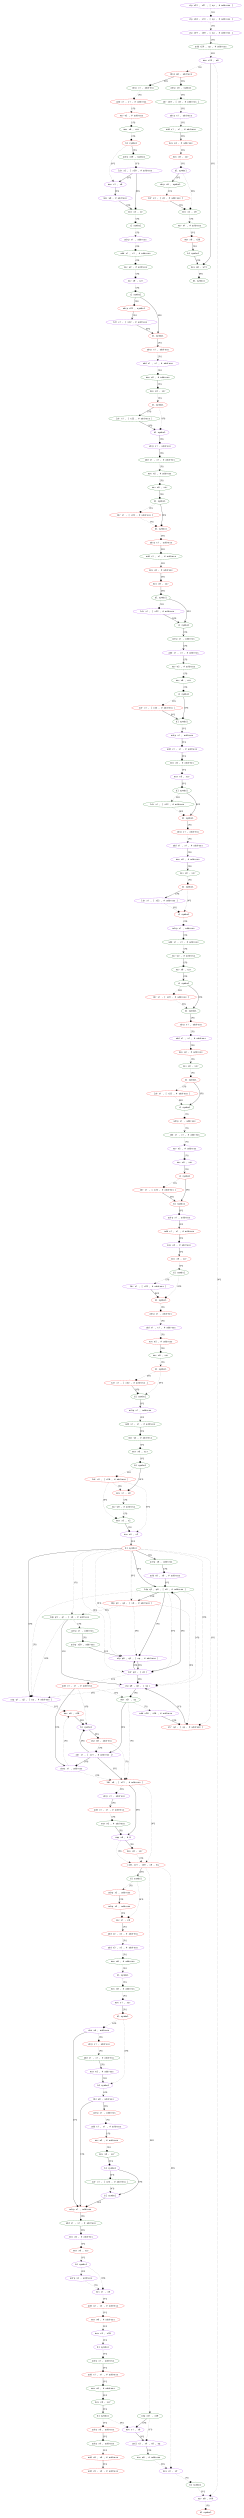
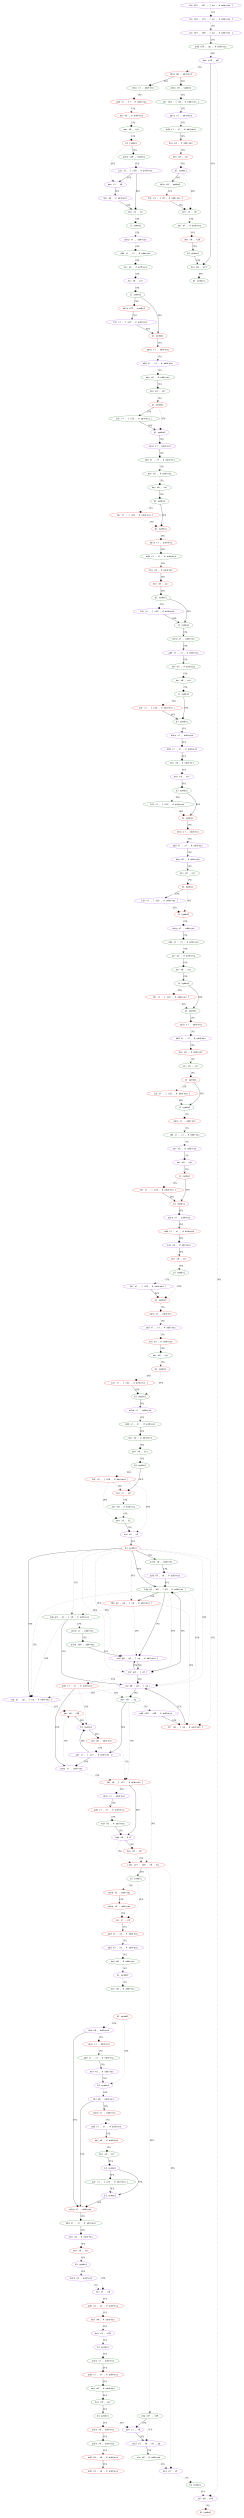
(109, 1768) -> none
(123, 2003) -> none
